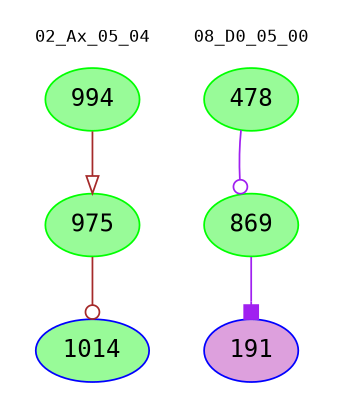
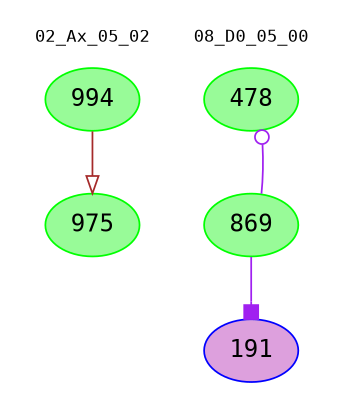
(93, 38) -> (93, 38)
(240, 155) -> (263, 169)
(92, 351) -> none
